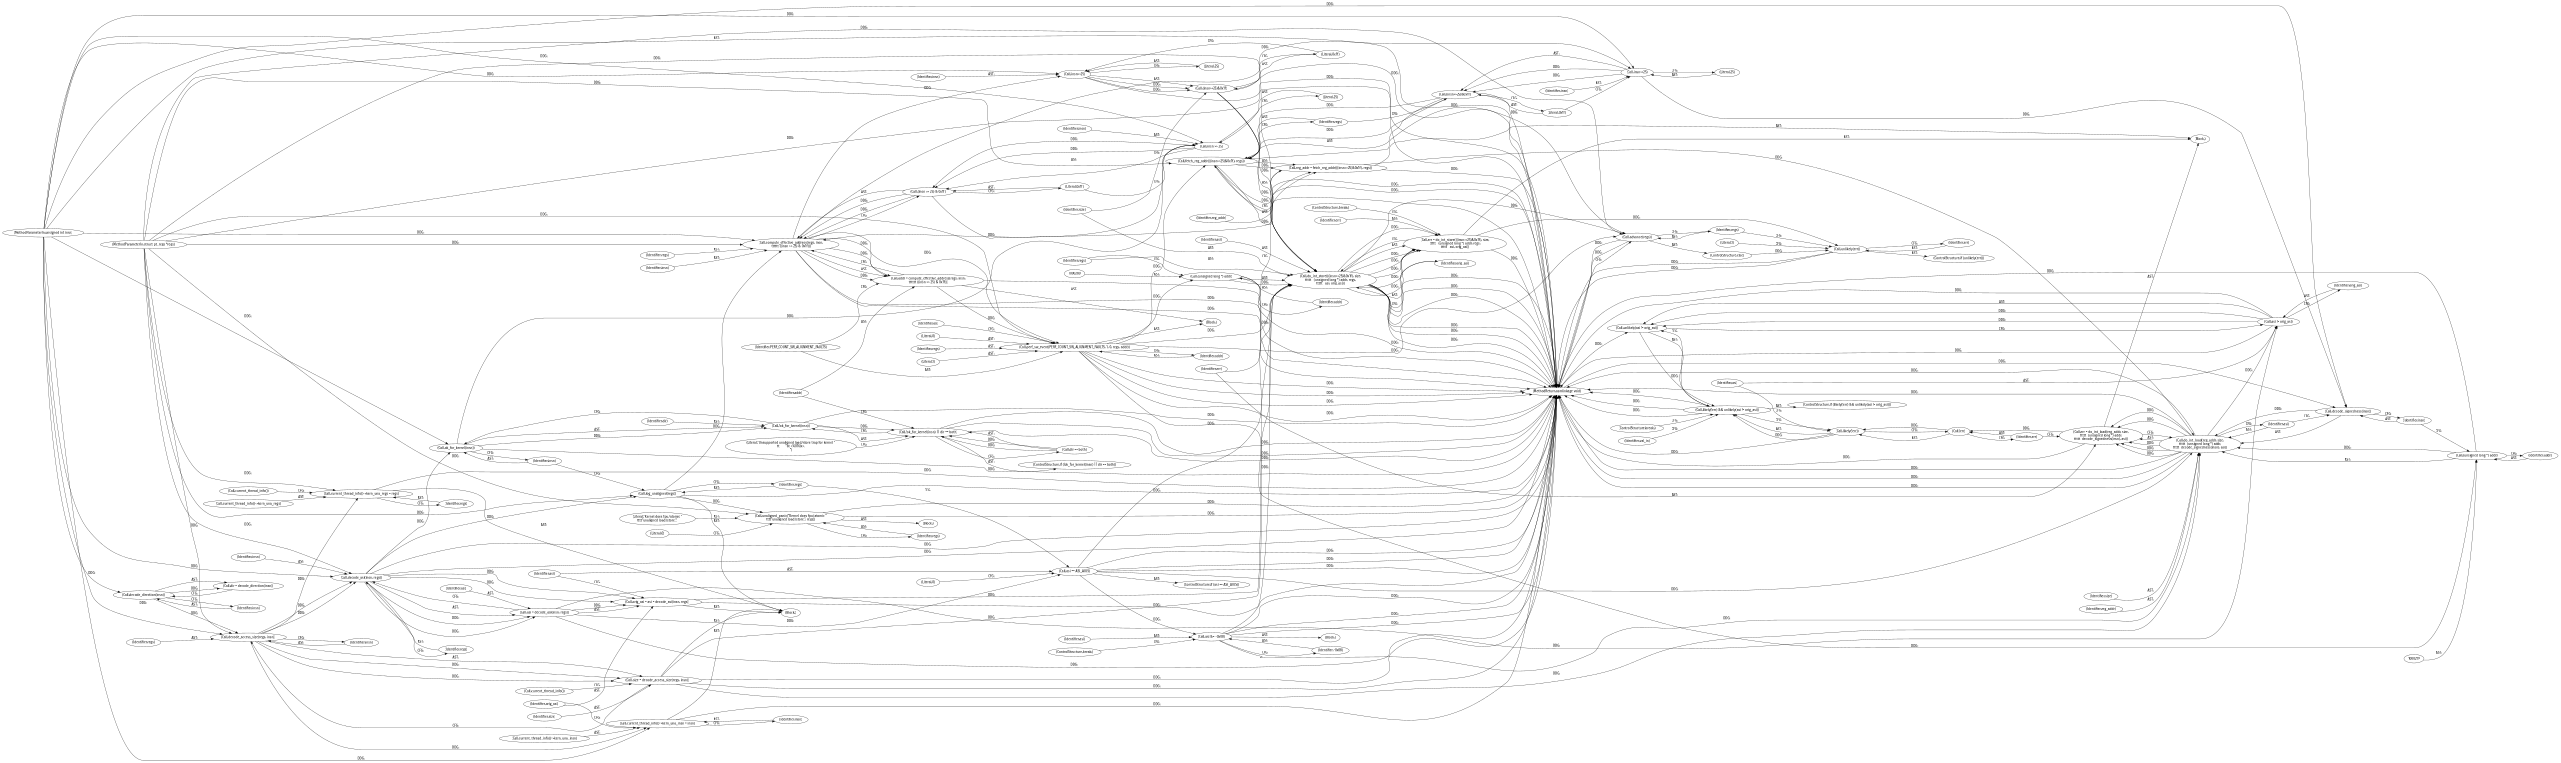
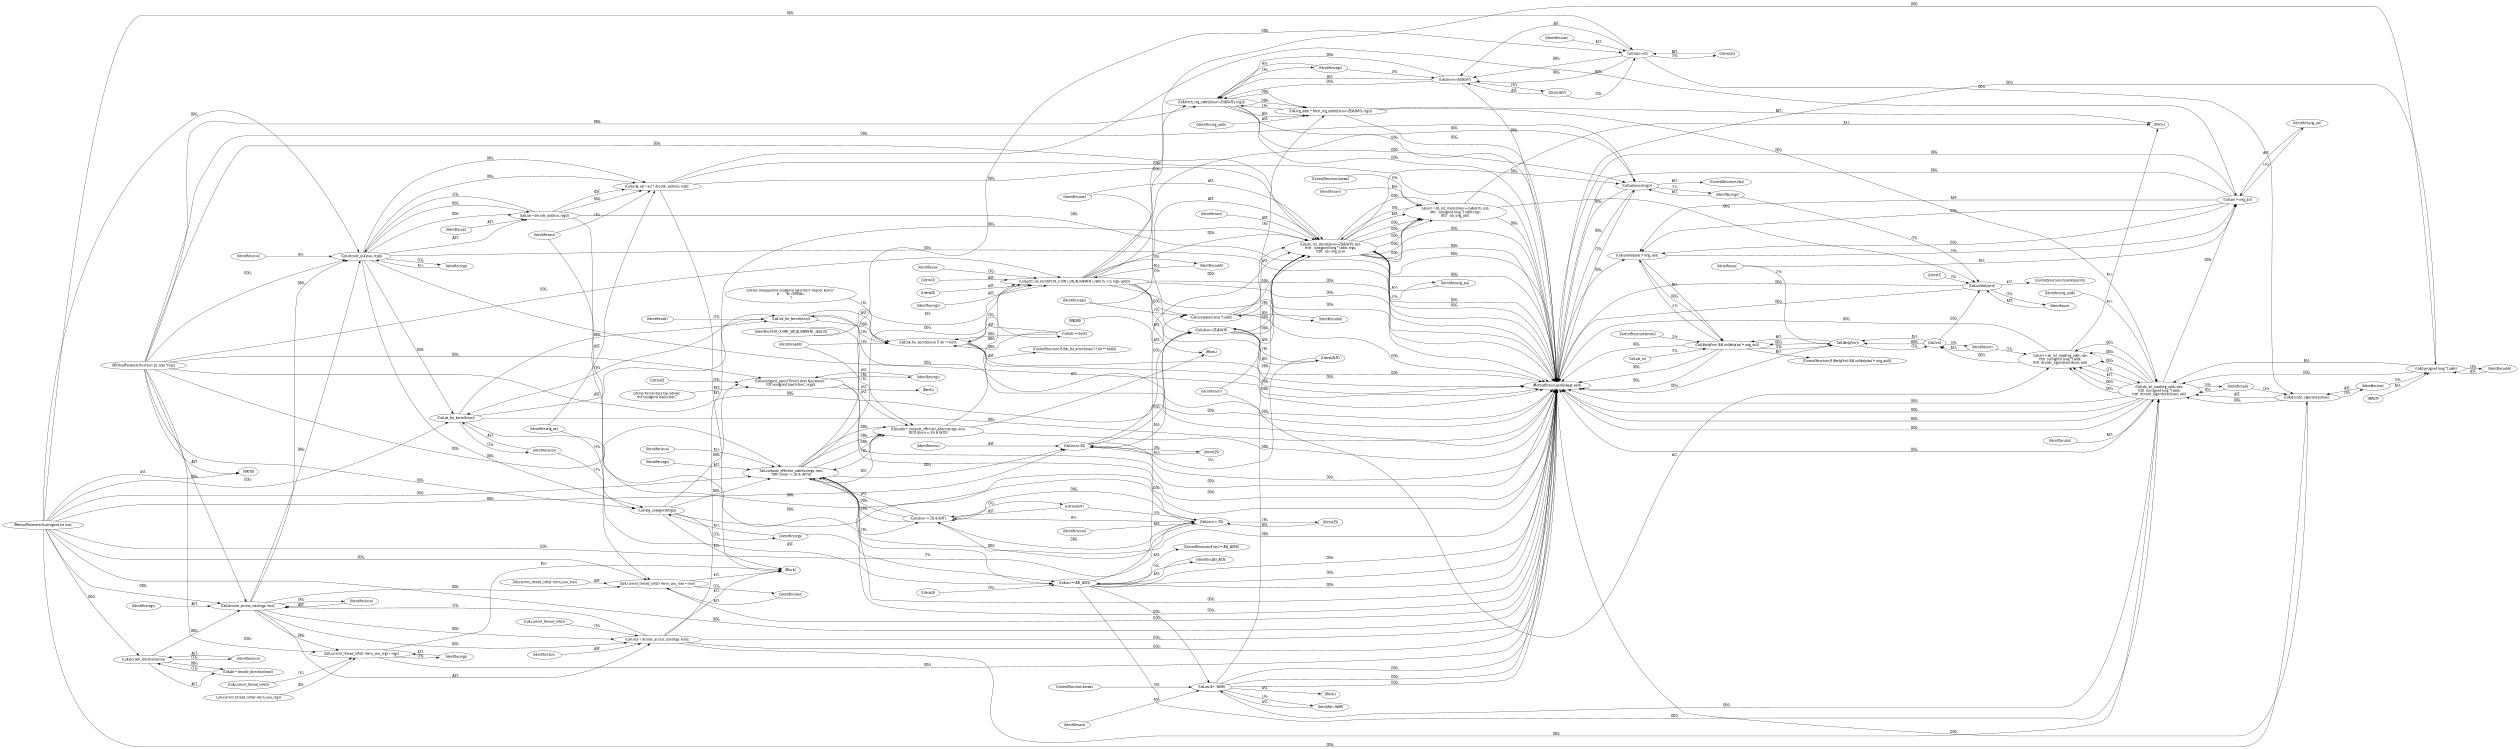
(717, 38) -> (717, 620)
(1788, 252) -> (1961, 318)
(1949, 363) -> (1992, 736)
(717, 422) -> (717, 317)
(1637, 441) -> (1637, 359)
none -> (248, 472)
none -> (1211, 560)
(1540, 648) -> (1465, 60)
